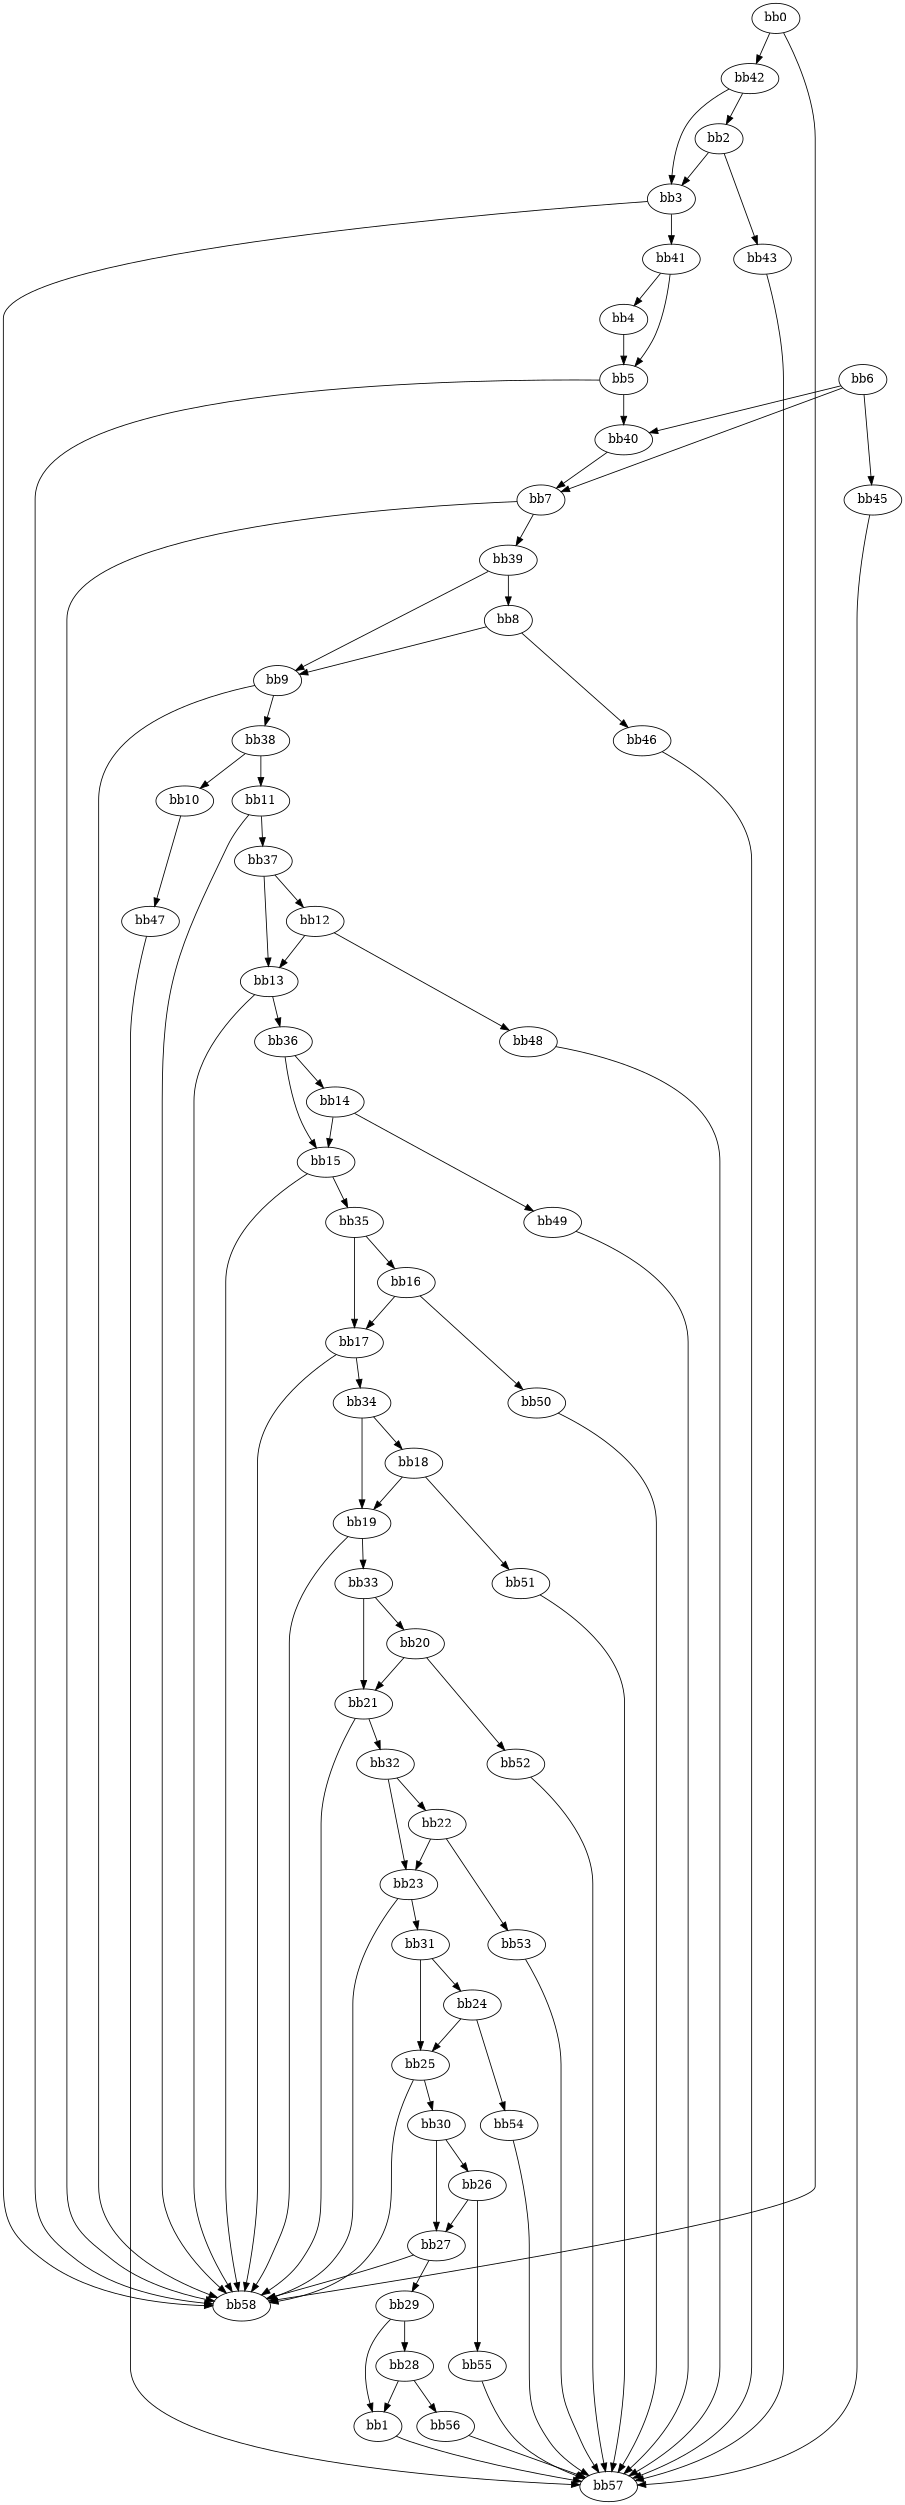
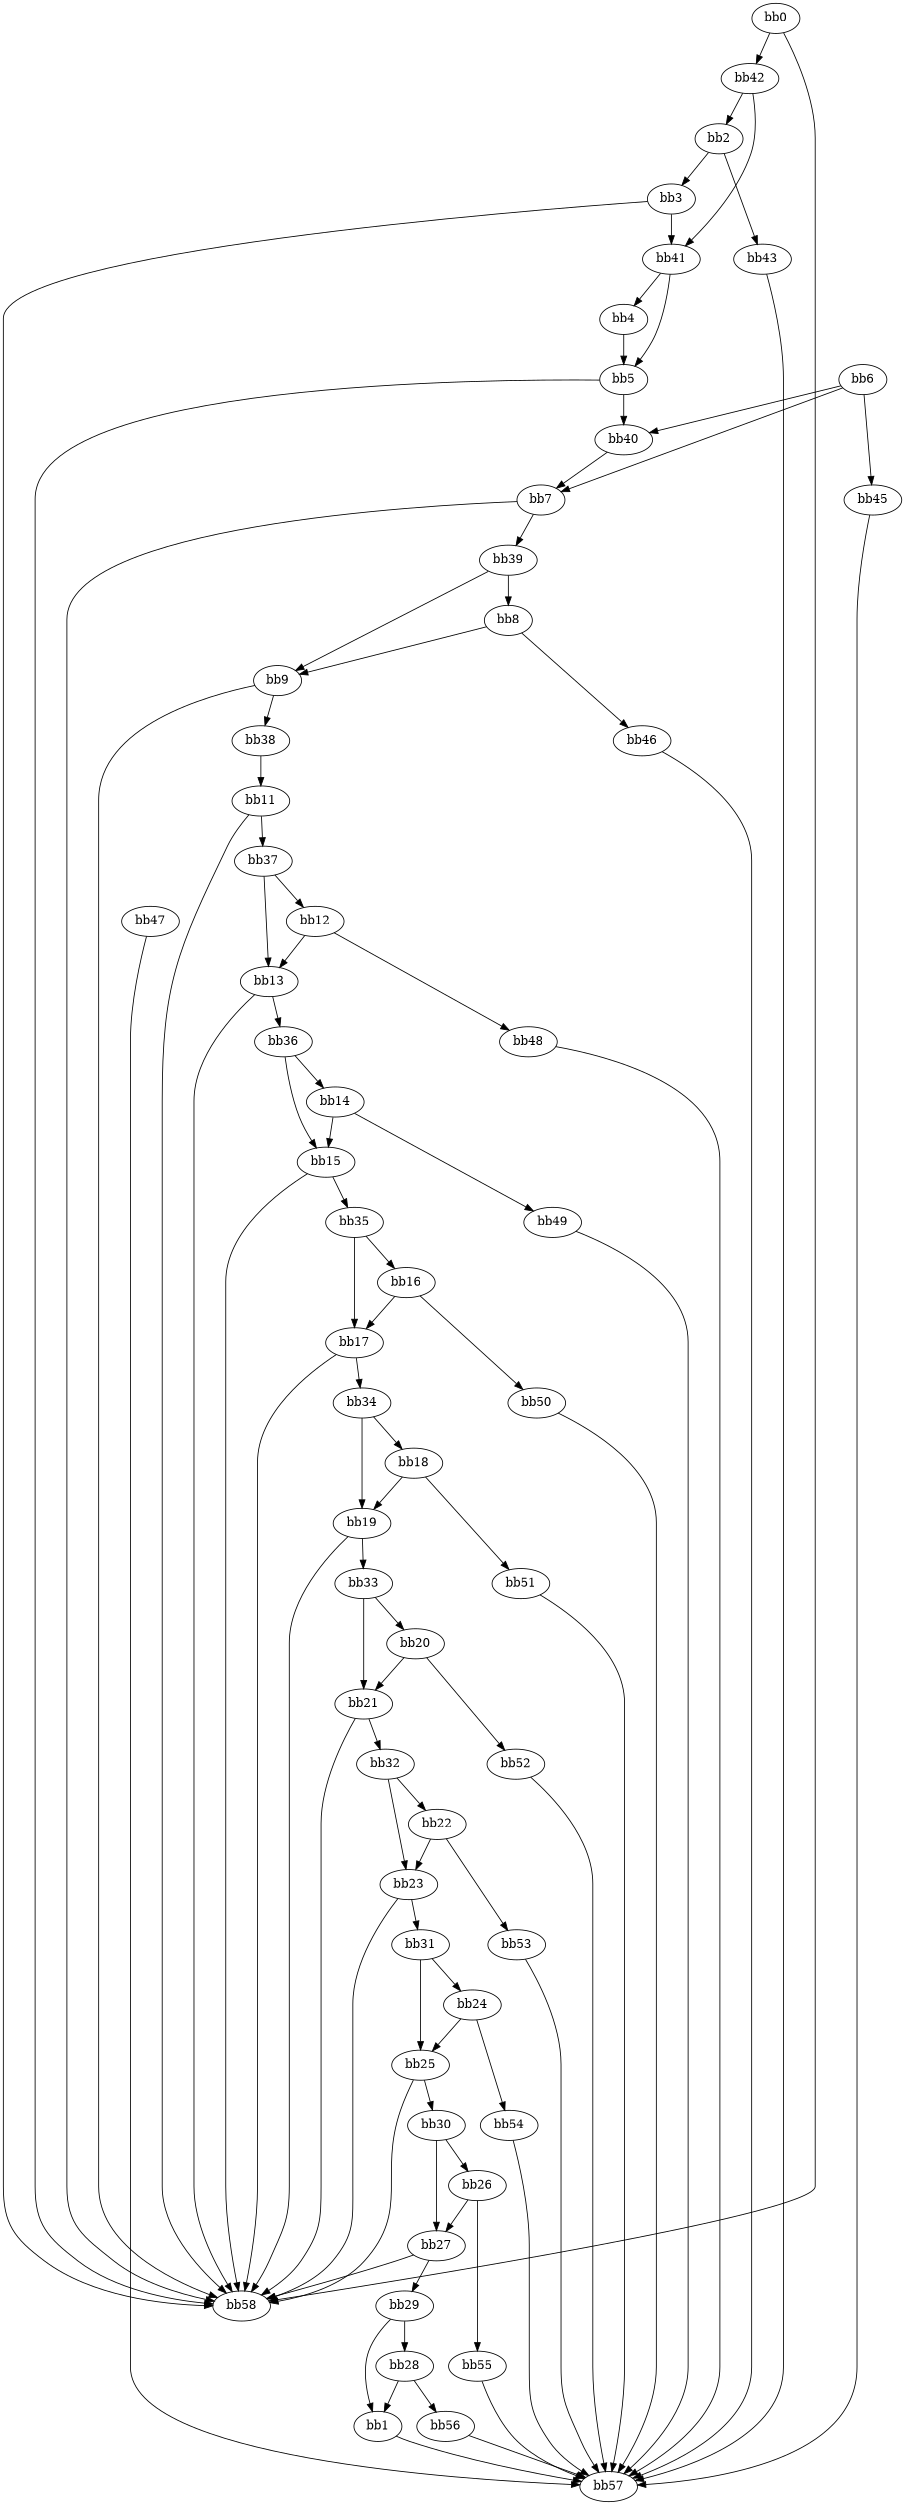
(687, 124) -> (742, 174)
(185, 801) -> none
